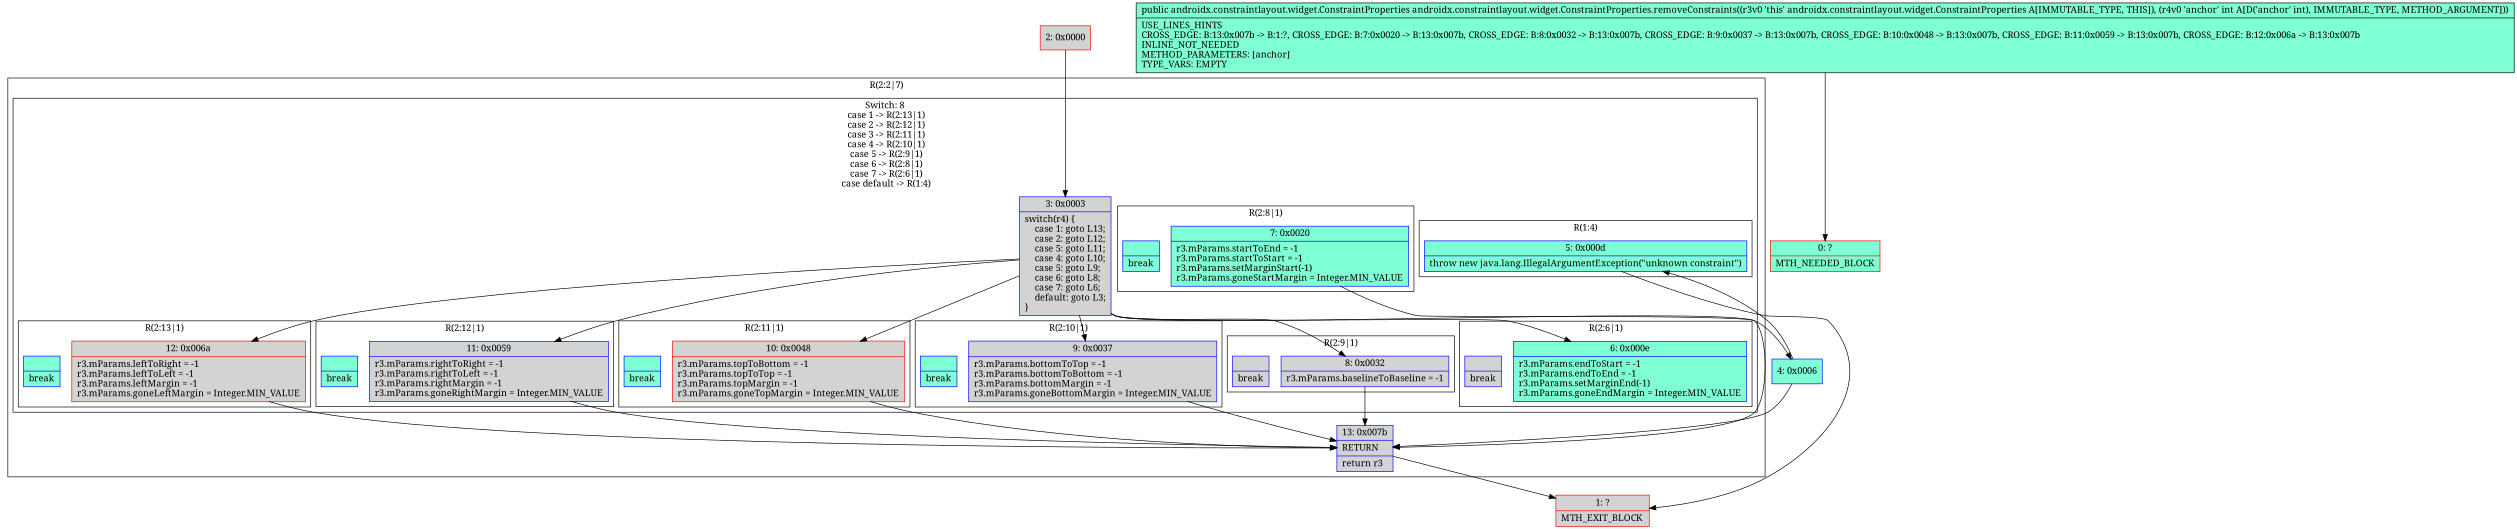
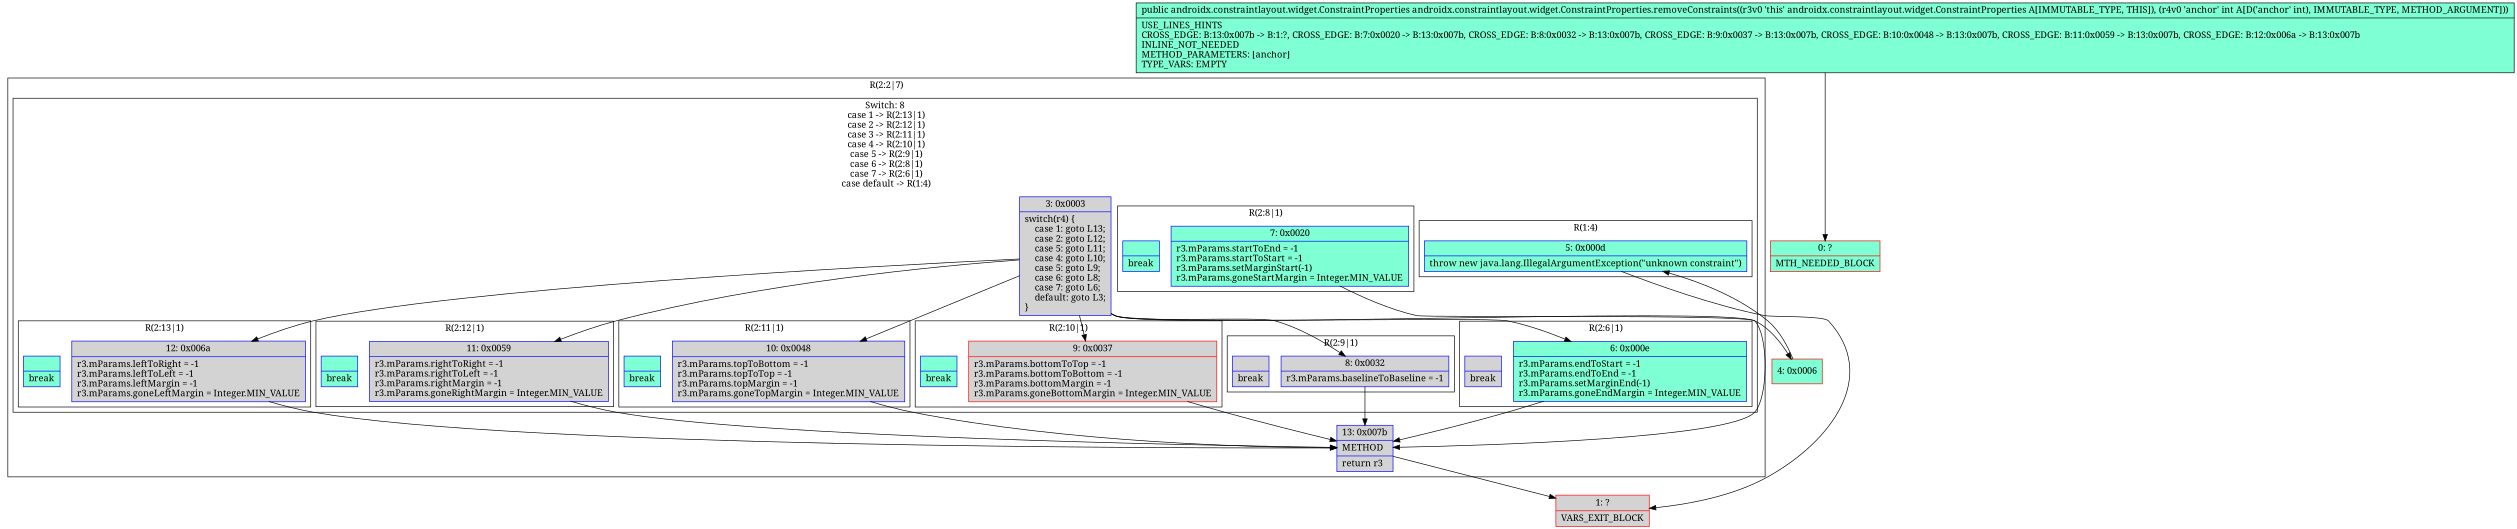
(1065, 38) -> none
(189, 371) -> (189, 371)
(789, 371) -> (789, 371)
(1093, 371) -> (1093, 371)
(1797, 371) -> (1797, 371)
(1604, 435) -> (1472, 422)
(1360, 448) -> (1363, 448)
(1602, 518) -> (1603, 518)
